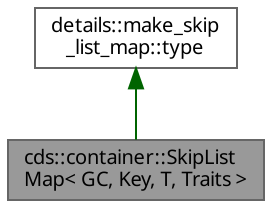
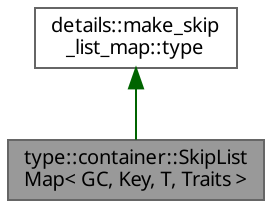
(136, 170) -> (136, 170)
